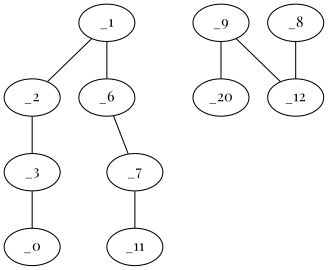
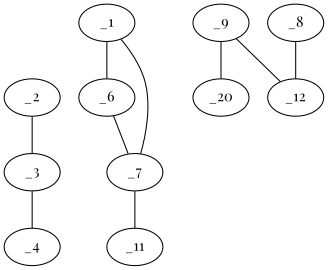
(70, 60) -> (147, 94)
(32, 247) -> (32, 247)
